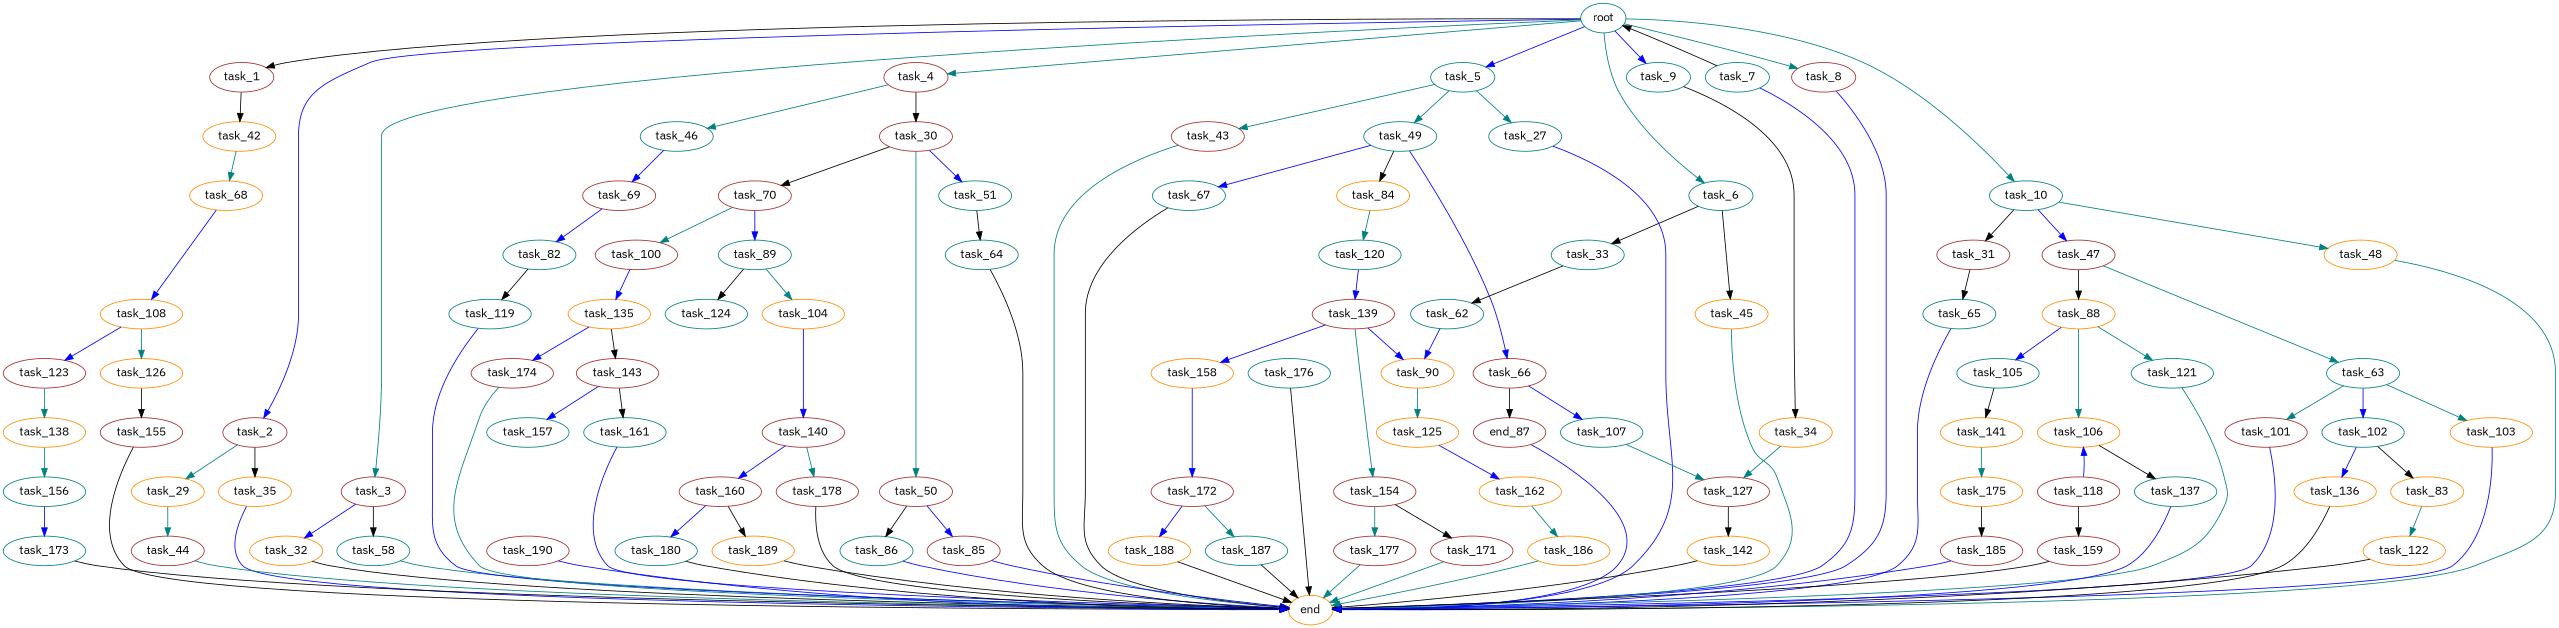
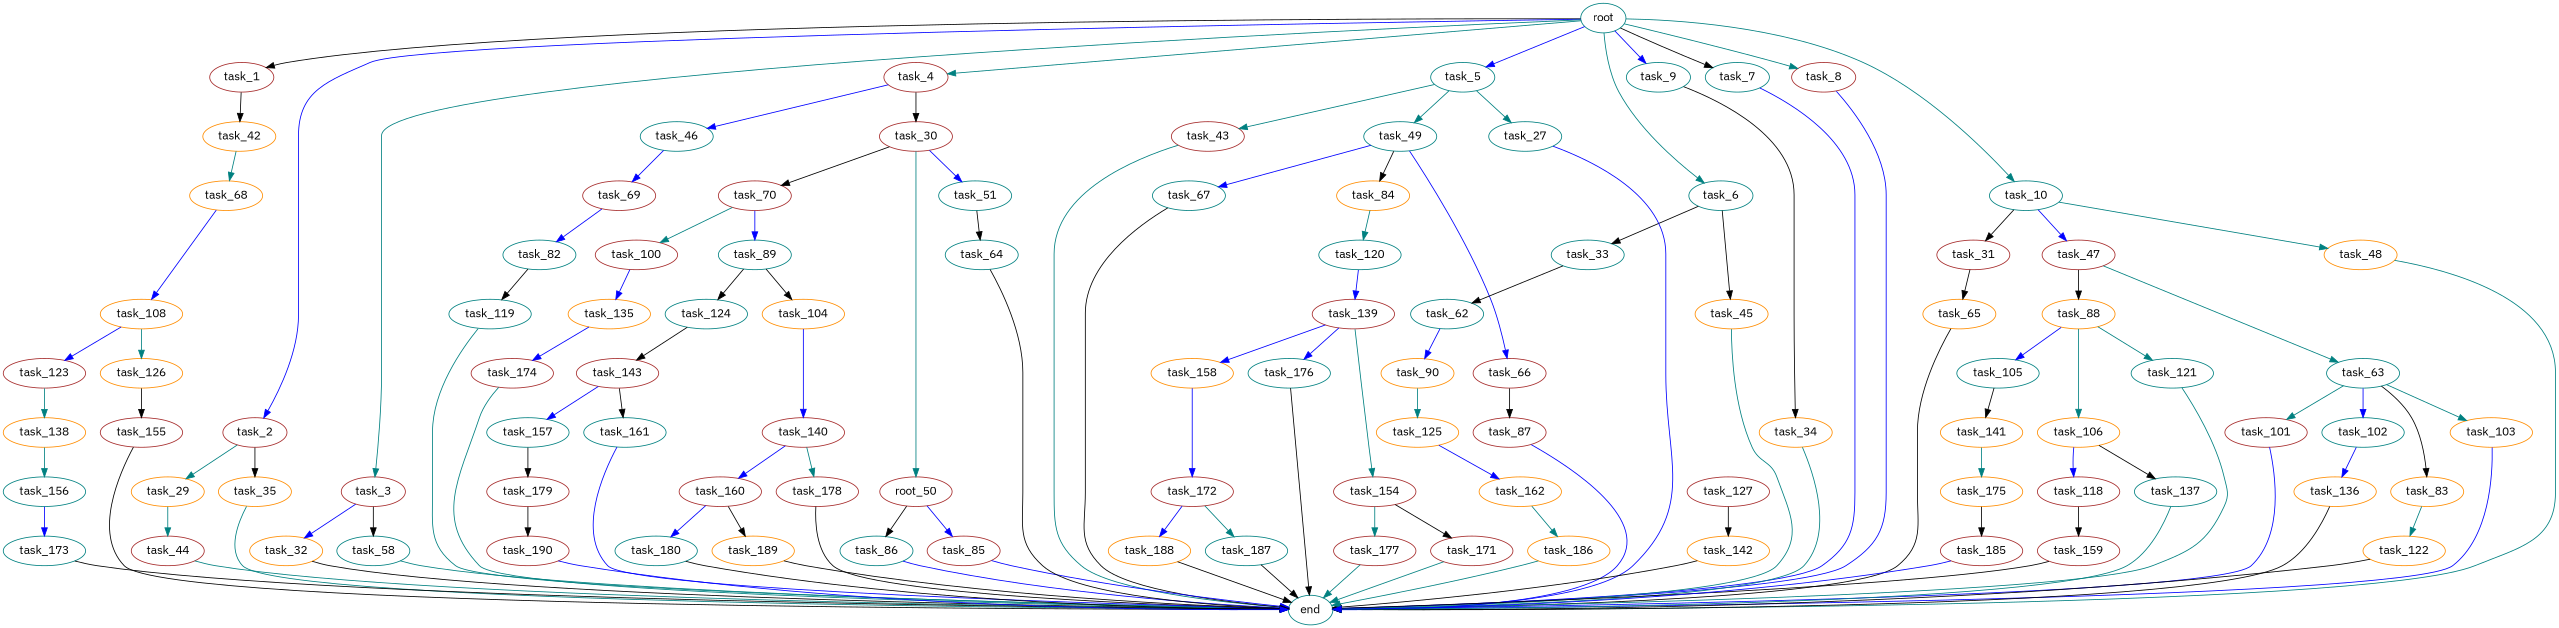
(1674, 47) -> (1662, 47)
(802, 106) -> (802, 106)
(776, 281) -> (776, 281)
(1959, 314) -> (1959, 314)
(613, 340) -> (665, 341)
(1382, 341) -> (1325, 341)
(1510, 432) -> (1510, 432)
(1602, 432) -> none
(1768, 457) -> (1637, 597)
(2392, 459) -> (2414, 422)
(2084, 466) -> (2073, 458)
none -> (528, 492)
(916, 492) -> (916, 492)
(1903, 561) -> (1903, 561)
(739, 592) -> (739, 592)
(729, 602) -> (729, 602)
(1773, 602) -> (1773, 602)
(1311, 610) -> (1311, 610)
